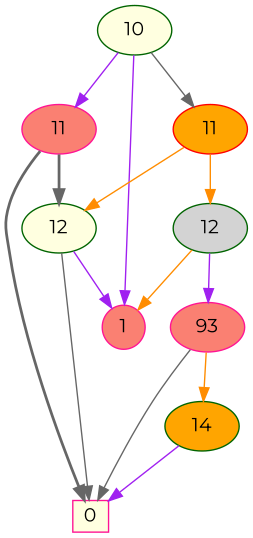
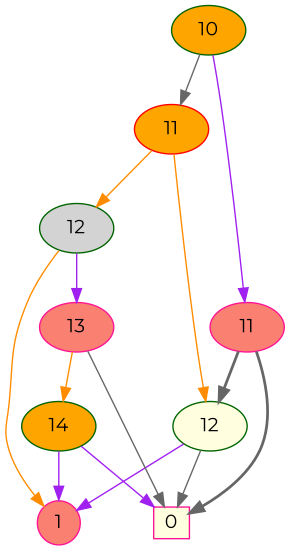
(135, 30) -> (209, 30)
(130, 167) -> (59, 469)
(208, 327) -> (77, 327)
